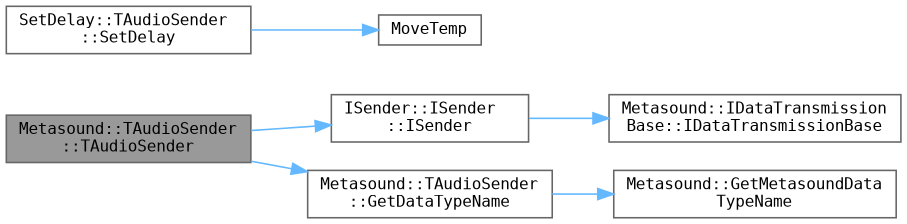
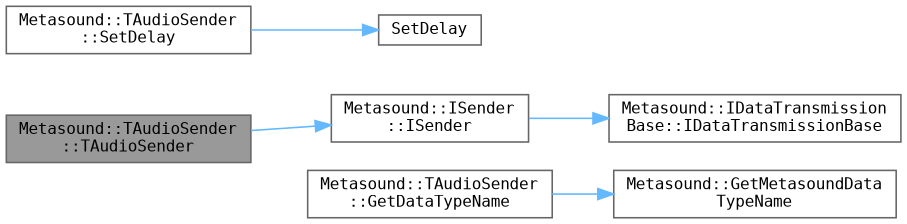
(129, 30) -> (129, 30)
(430, 30) -> (430, 30)
(430, 118) -> (430, 118)
(271, 165) -> none
